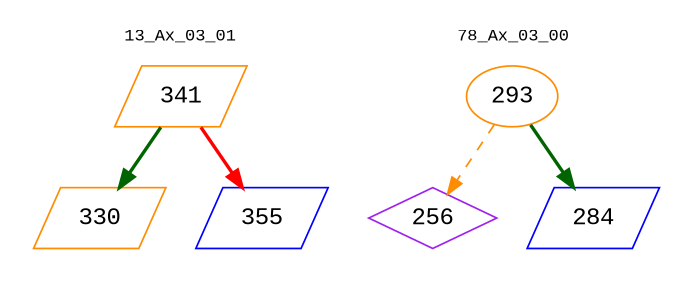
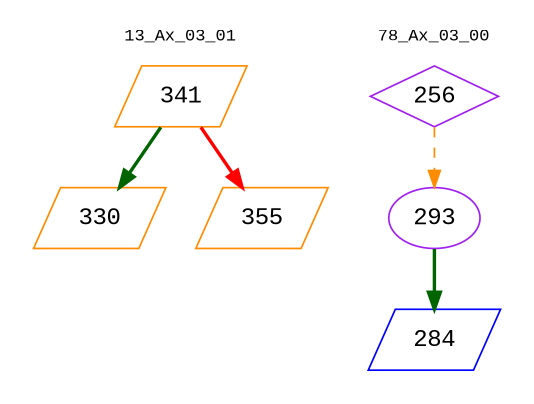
(512, 96) -> (434, 218)
(476, 152) -> (434, 149)
(262, 218) -> (262, 218)
